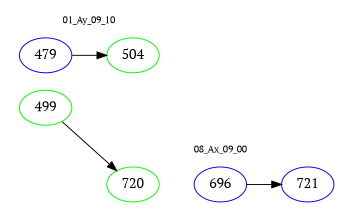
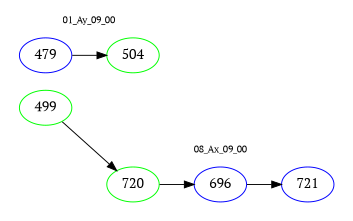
(89, 21) -> (89, 21)
none -> (172, 184)
